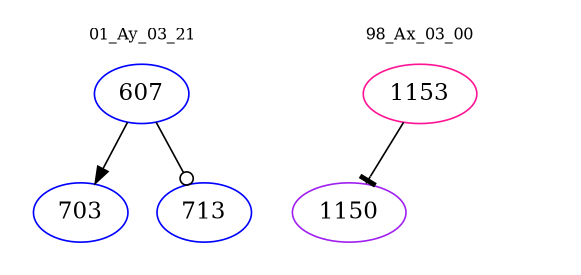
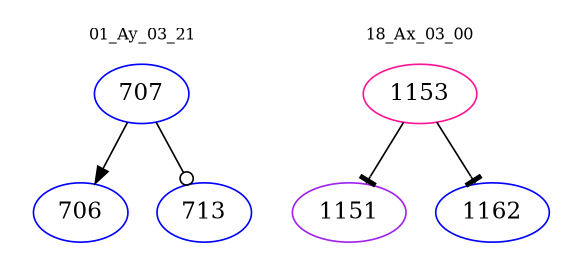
(420, 35) -> (420, 35)
(142, 94) -> (142, 94)
(81, 212) -> (81, 212)
(349, 212) -> (349, 212)
none -> (493, 212)
